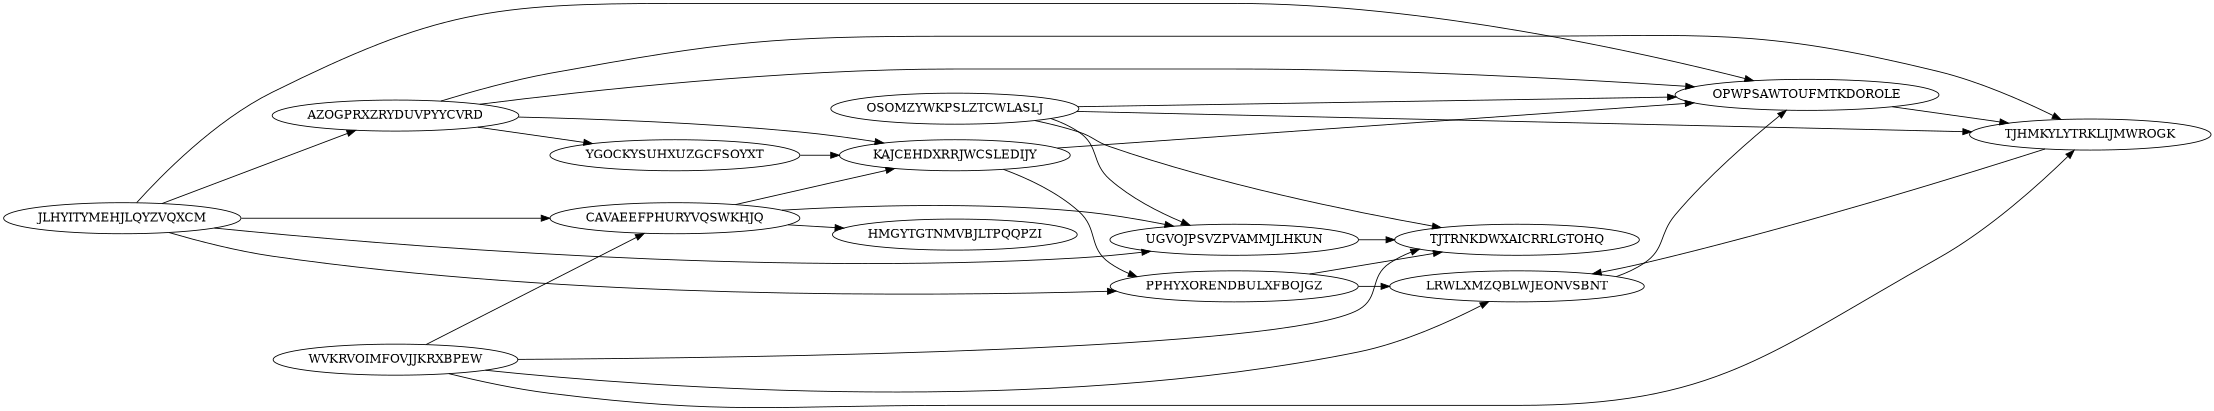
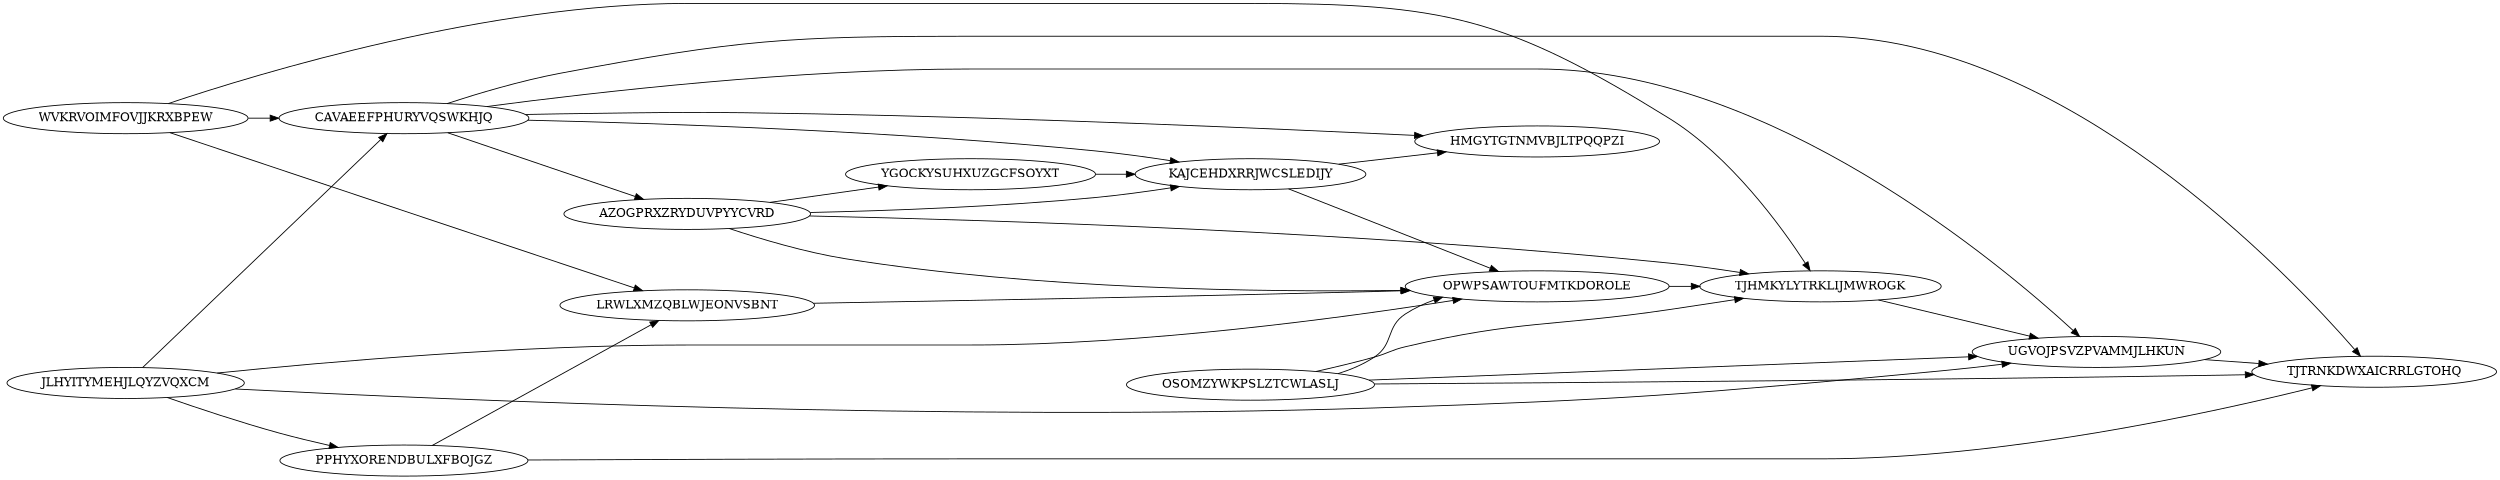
(255, 168) -> (542, 165)
(1071, 205) -> (1388, 159)
(1825, 216) -> (1954, 318)
(981, 350) -> (1449, 36)
